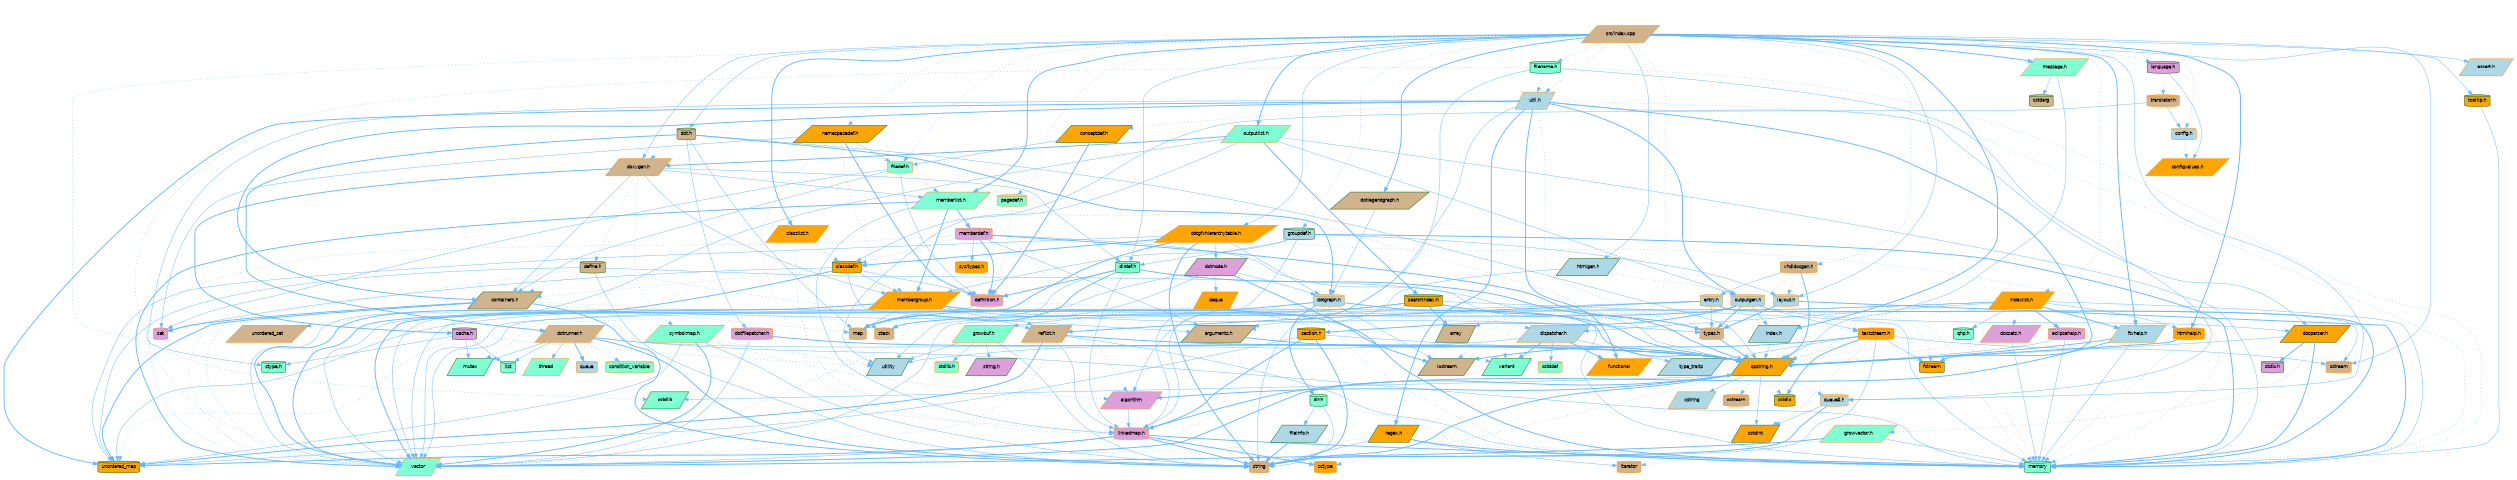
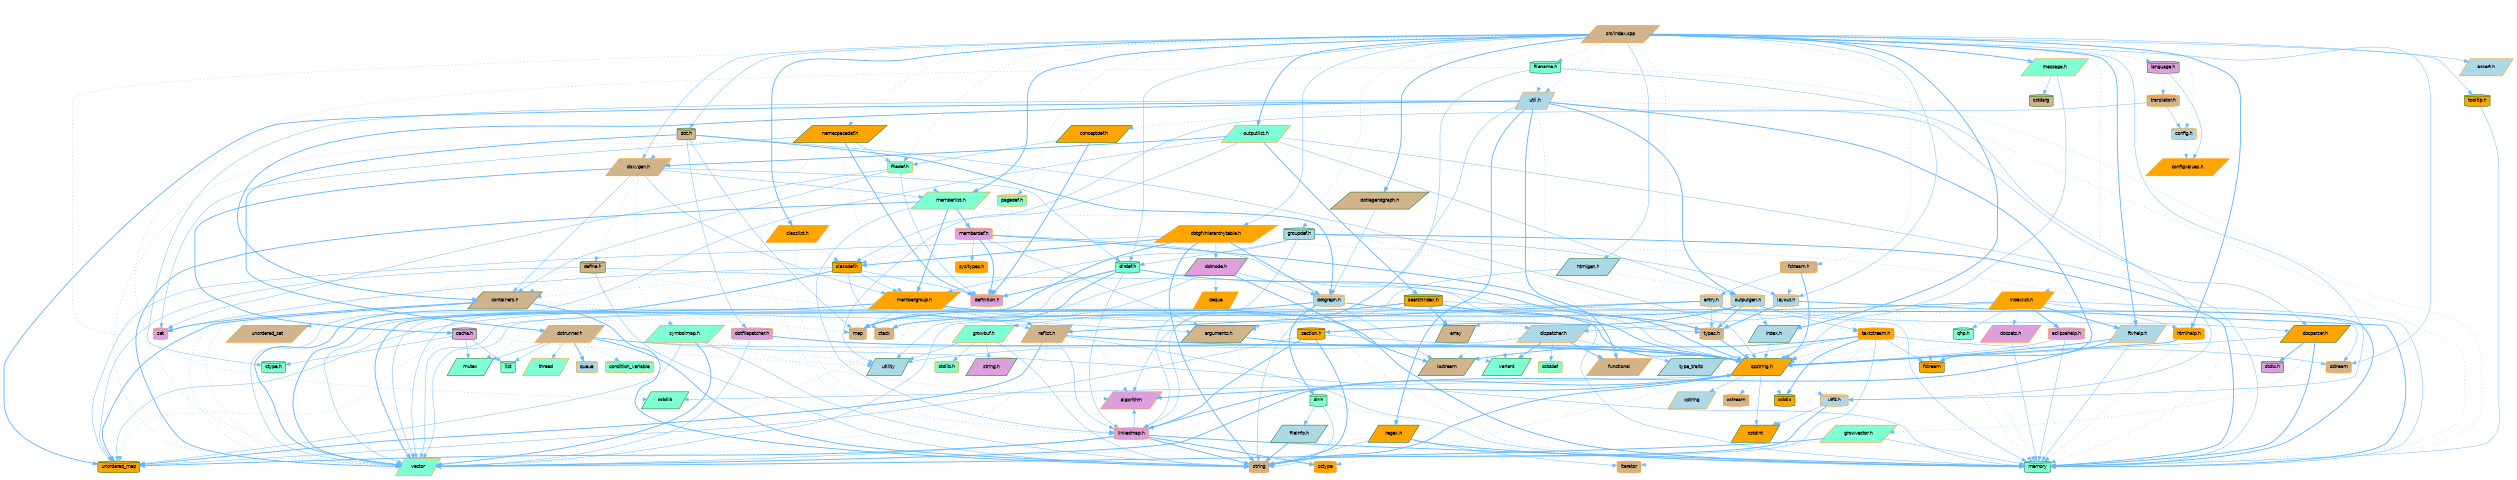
(378, 252) -> (238, 177)
(1273, 267) -> (1273, 267)
(1799, 267) -> (1799, 267)
(1619, 367) -> (1619, 367)
(1834, 400) -> (1834, 400)
(1128, 416) -> (1134, 421)
